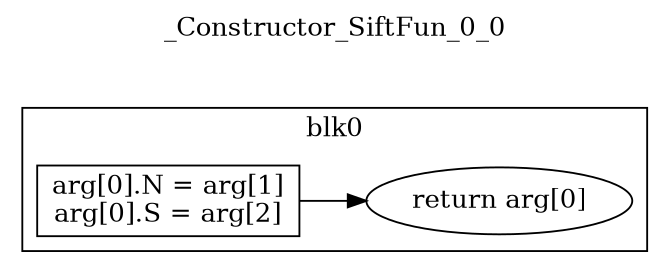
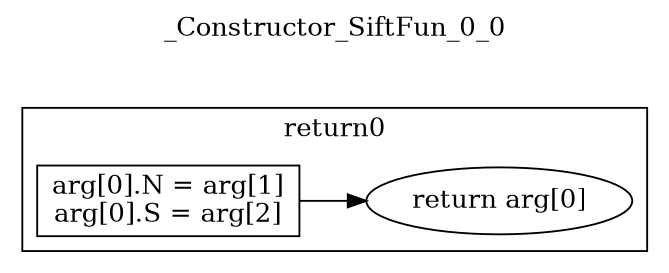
(335, 129) -> (335, 129)
